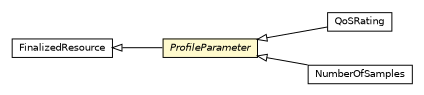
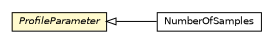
(360, 21) -> none
(62, 48) -> none
